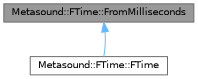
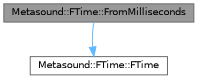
(105, 44) -> (92, 35)
